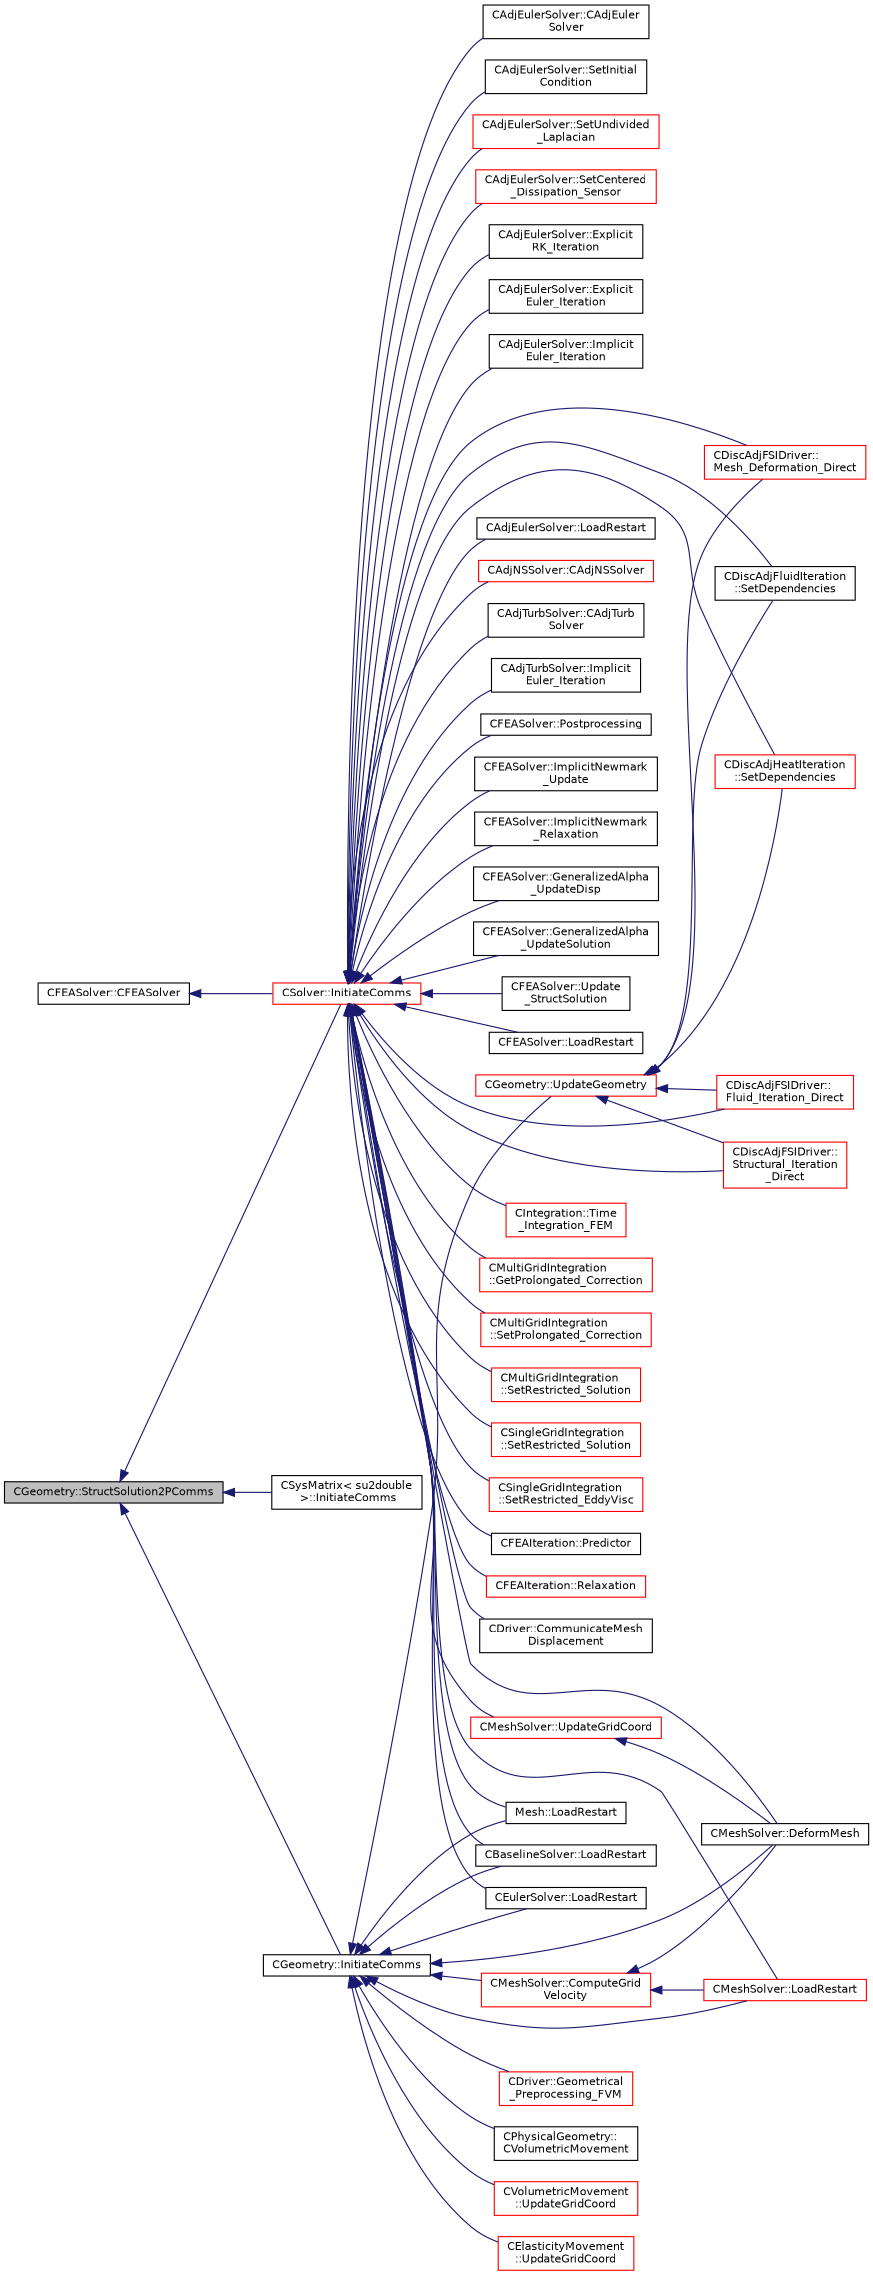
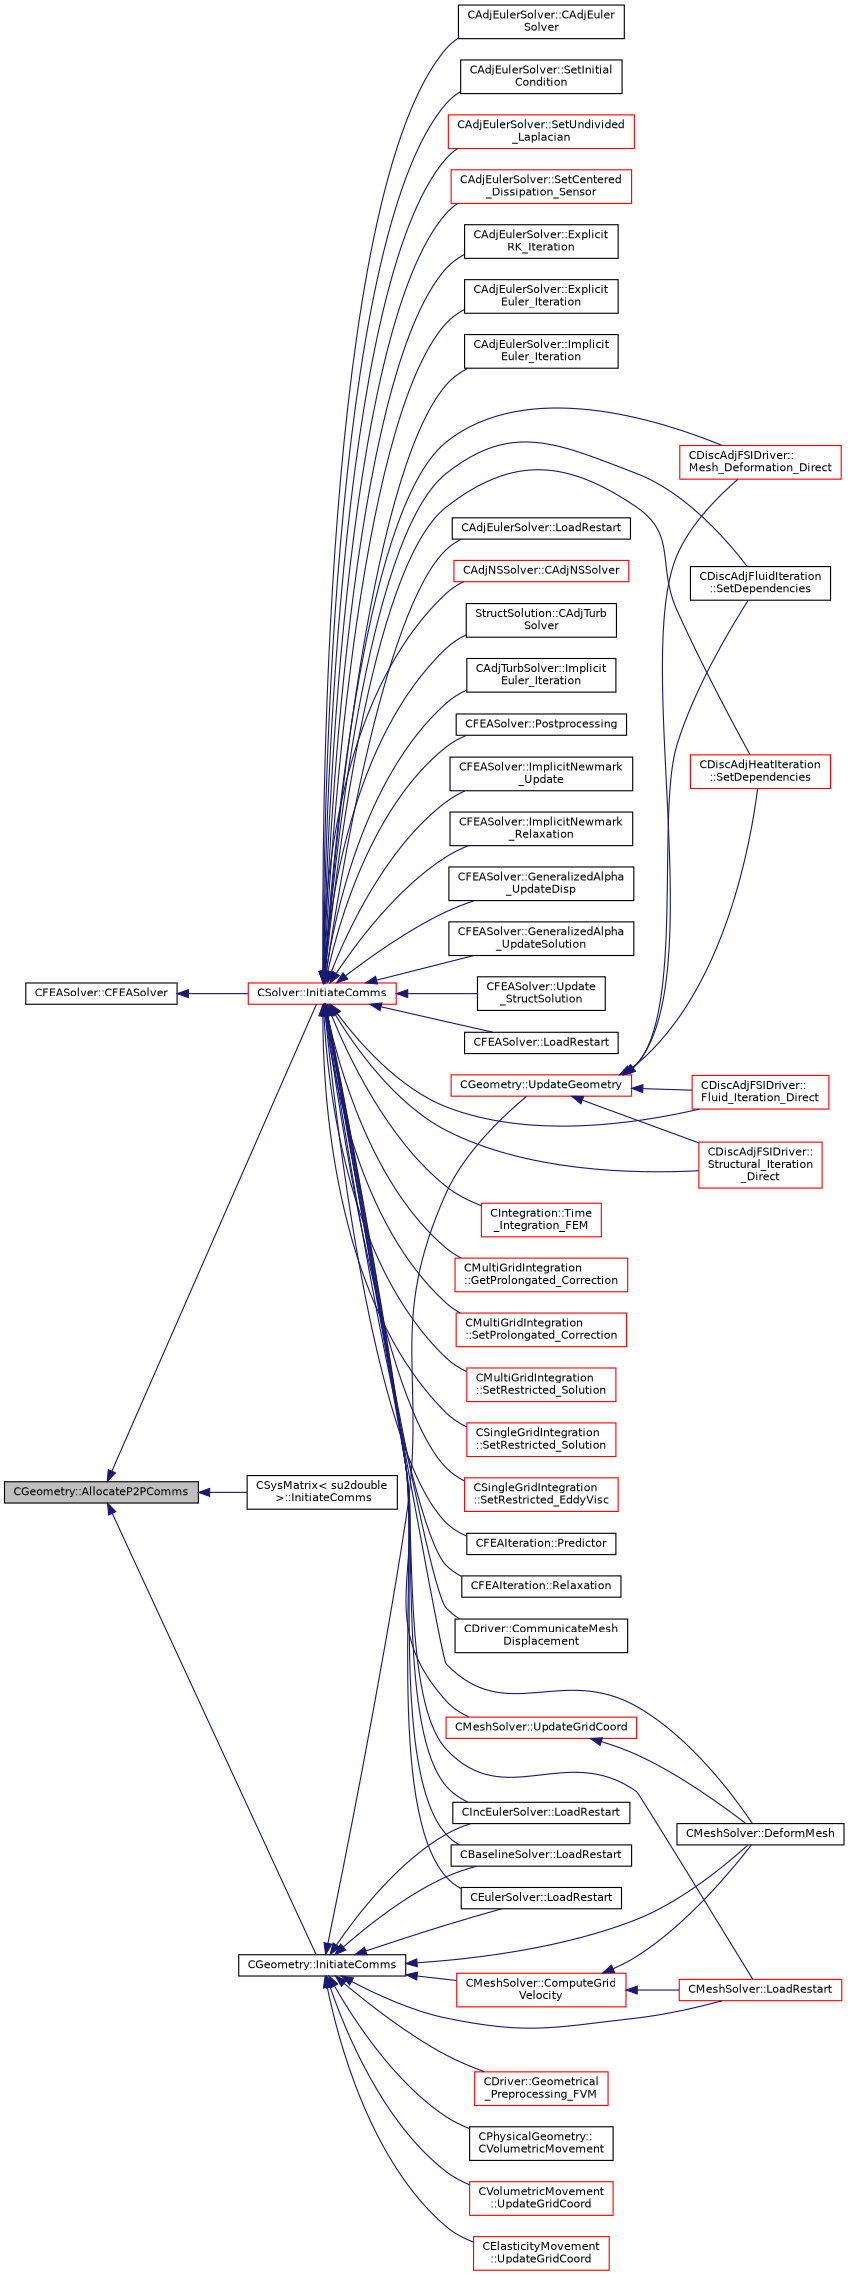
(566, 620) -> (541, 620)
(114, 1492) -> (101, 1492)
(566, 1587) -> (541, 1587)
(566, 1813) -> (541, 1813)
